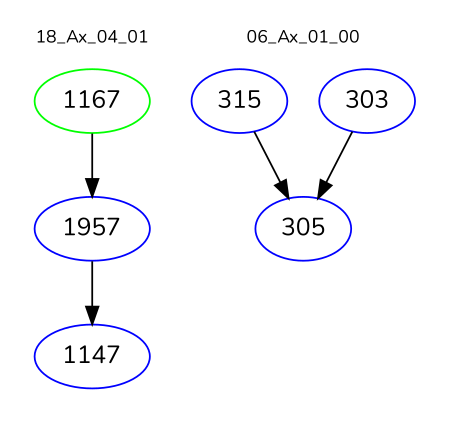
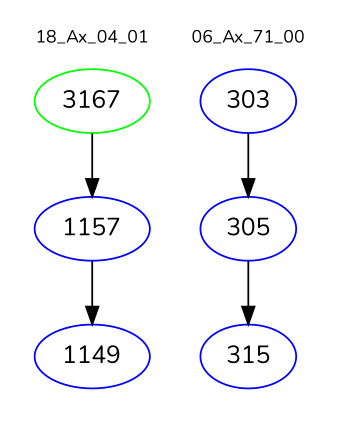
(303, 38) -> (248, 38)
(92, 101) -> (92, 101)
(267, 157) -> (248, 284)
(92, 229) -> (92, 229)
(92, 356) -> (92, 356)
